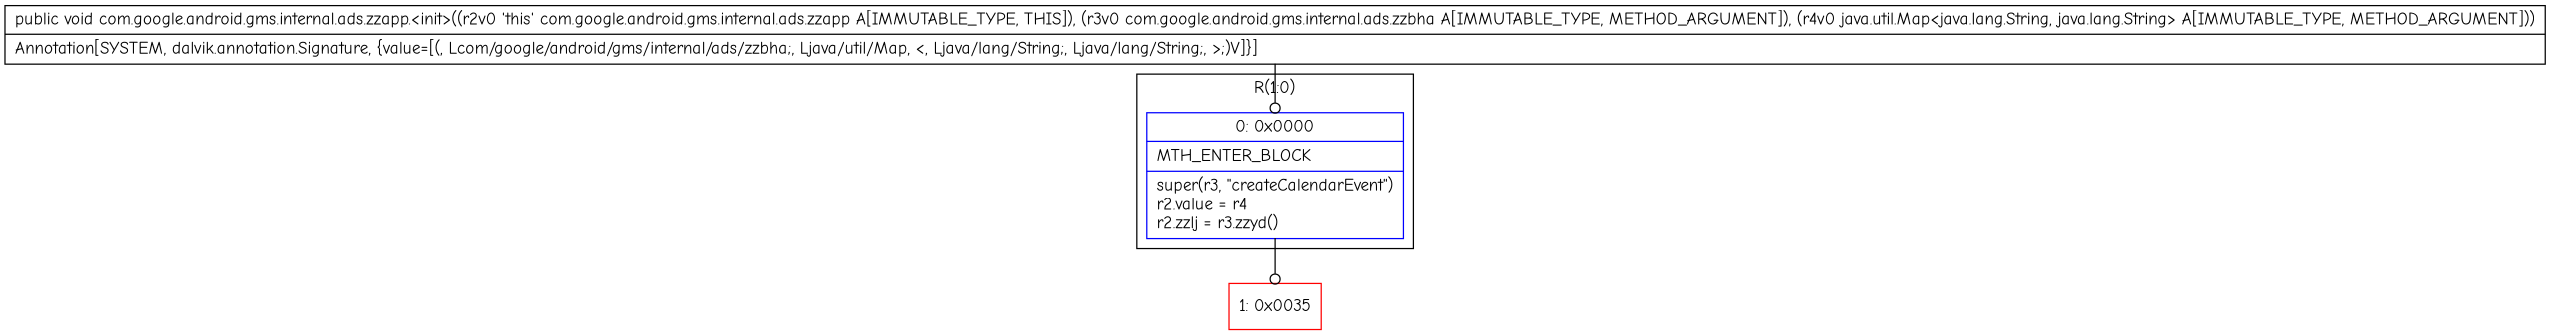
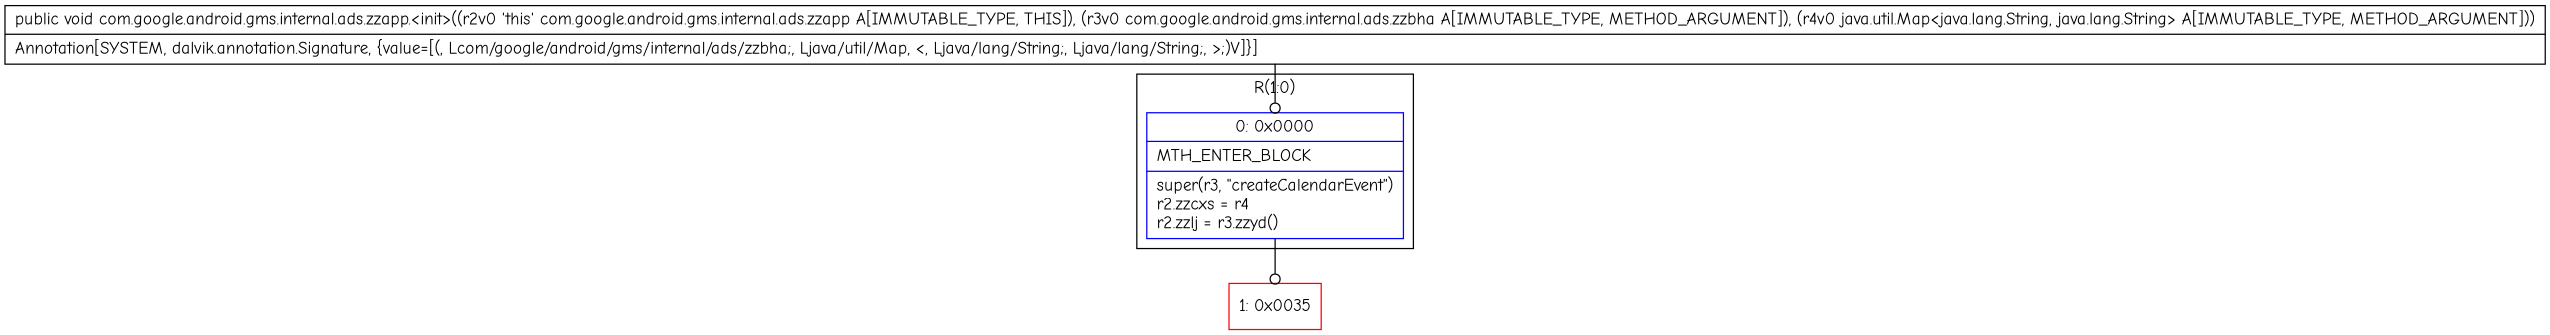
(1202, 204) -> (1203, 204)
